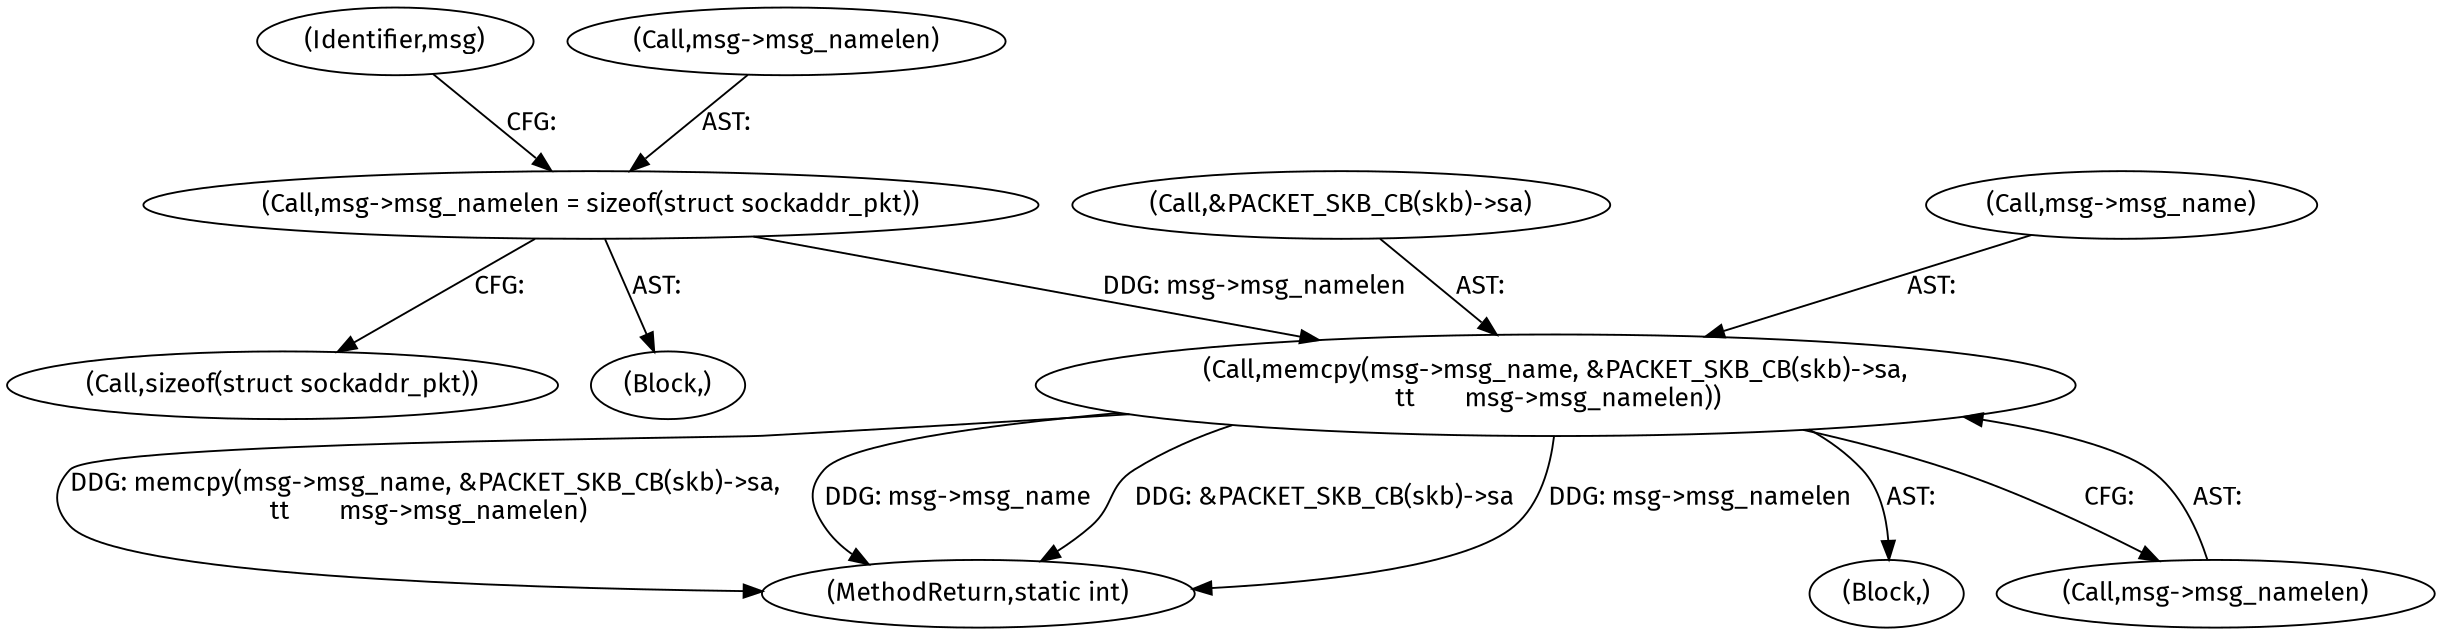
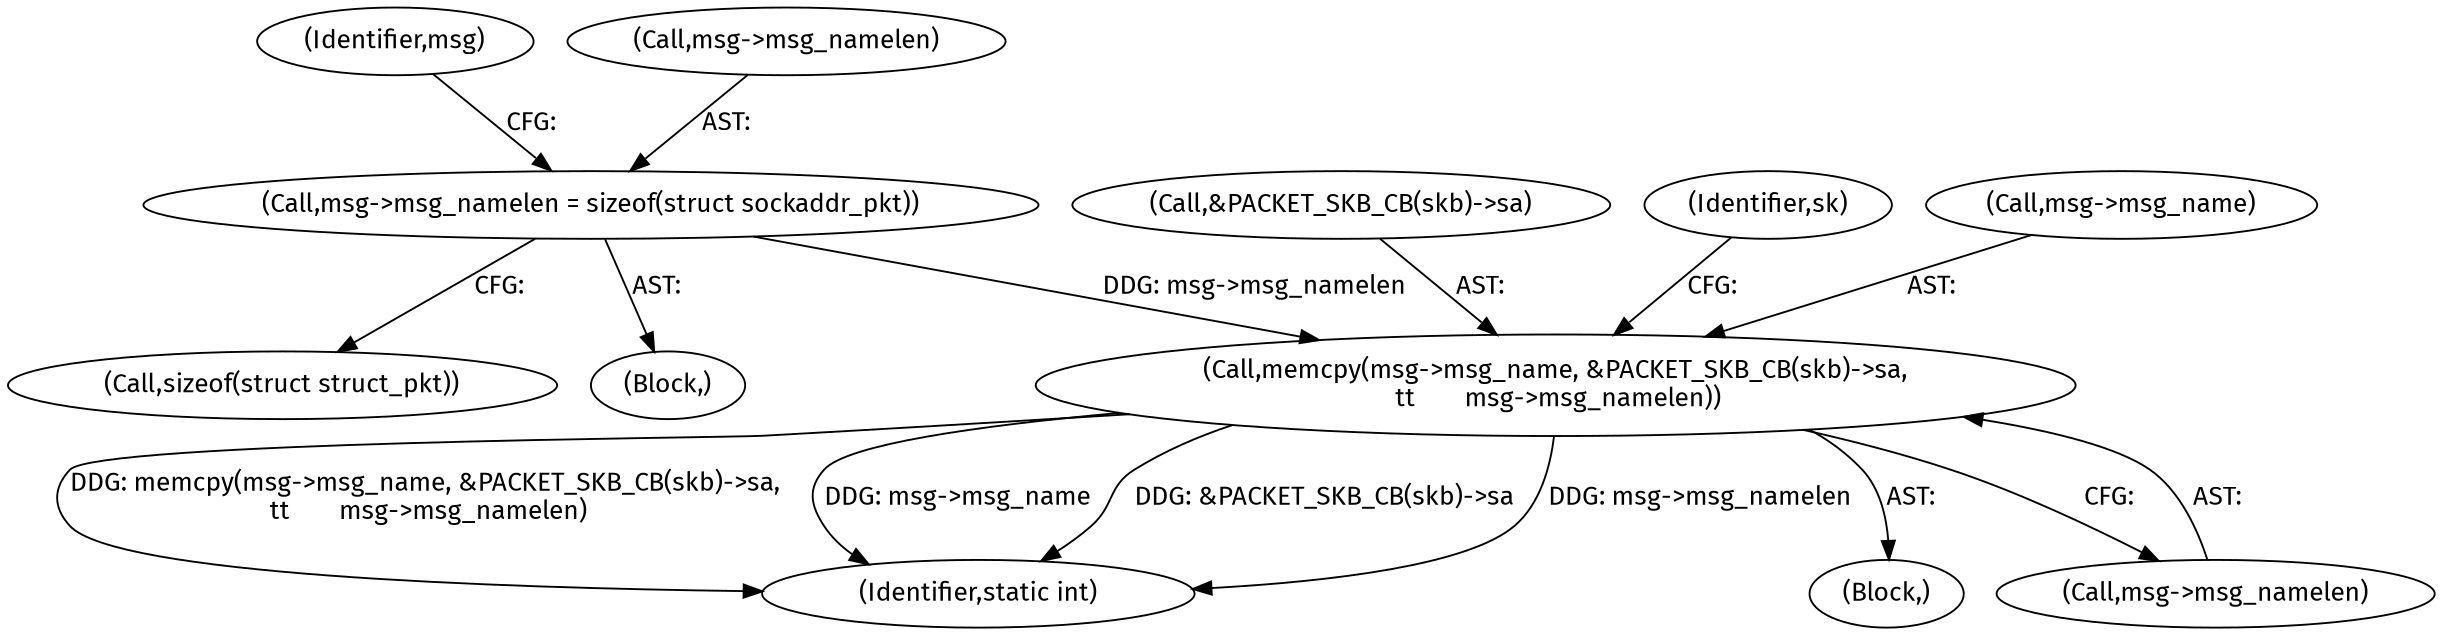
none -> (1768, 205)
(283, 385) -> (283, 385)
(978, 594) -> (978, 594)
